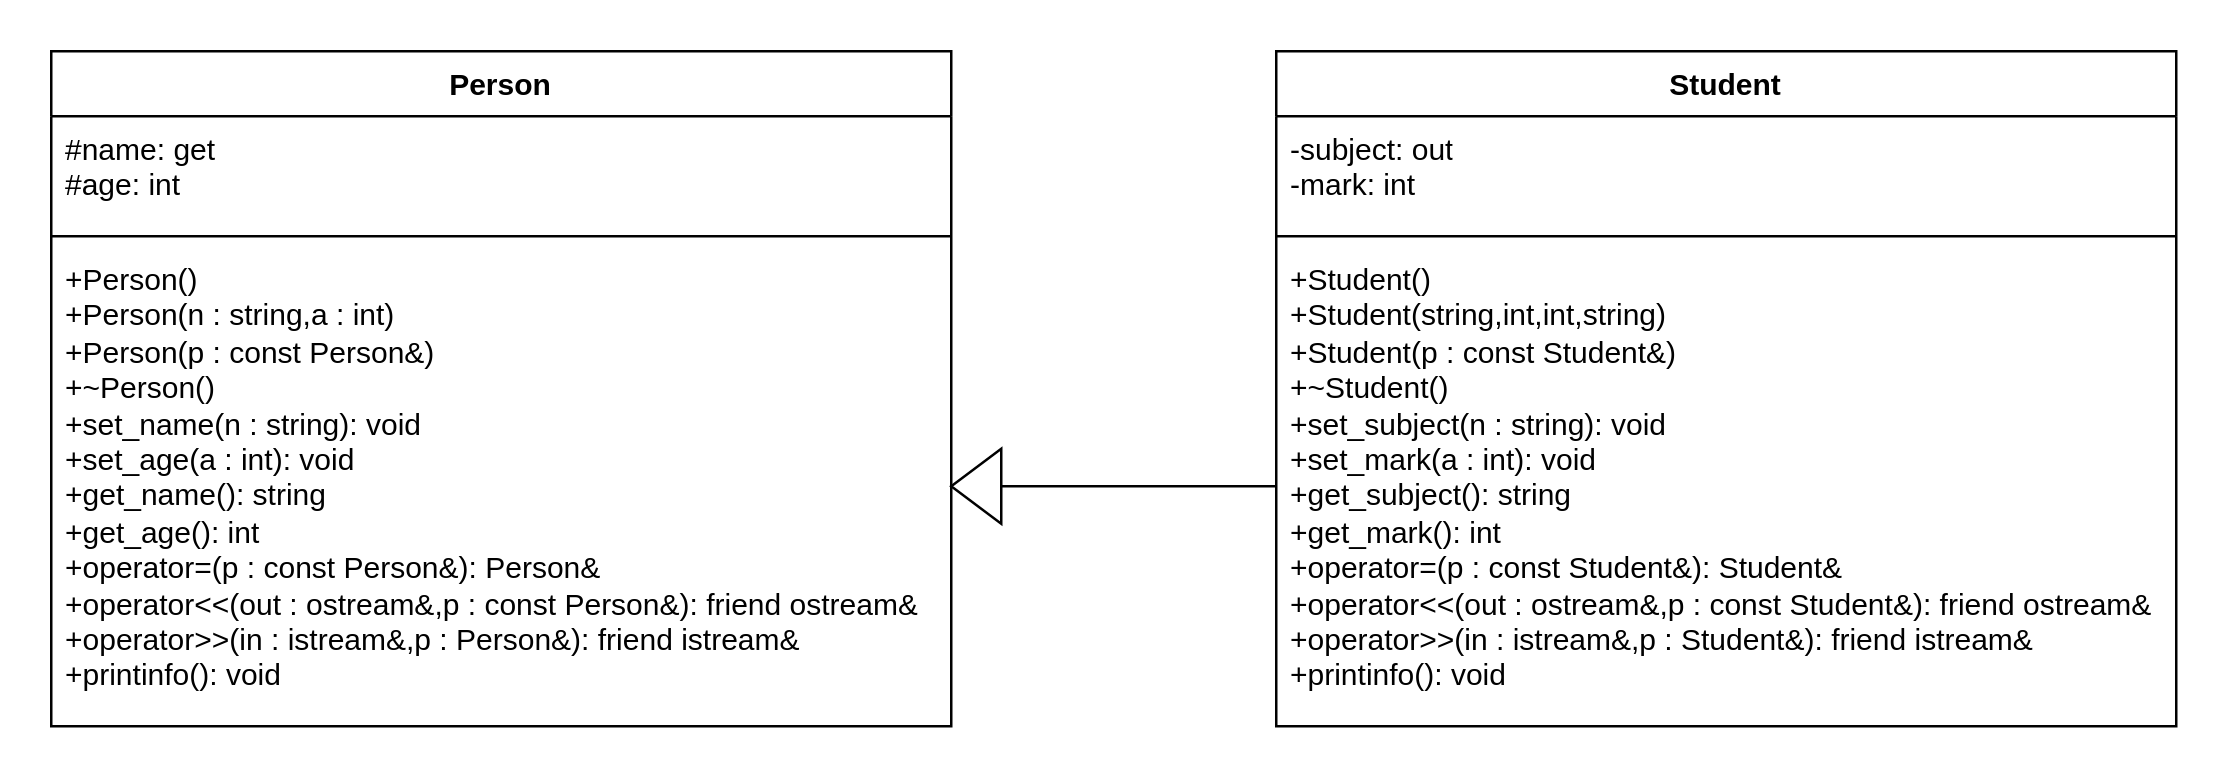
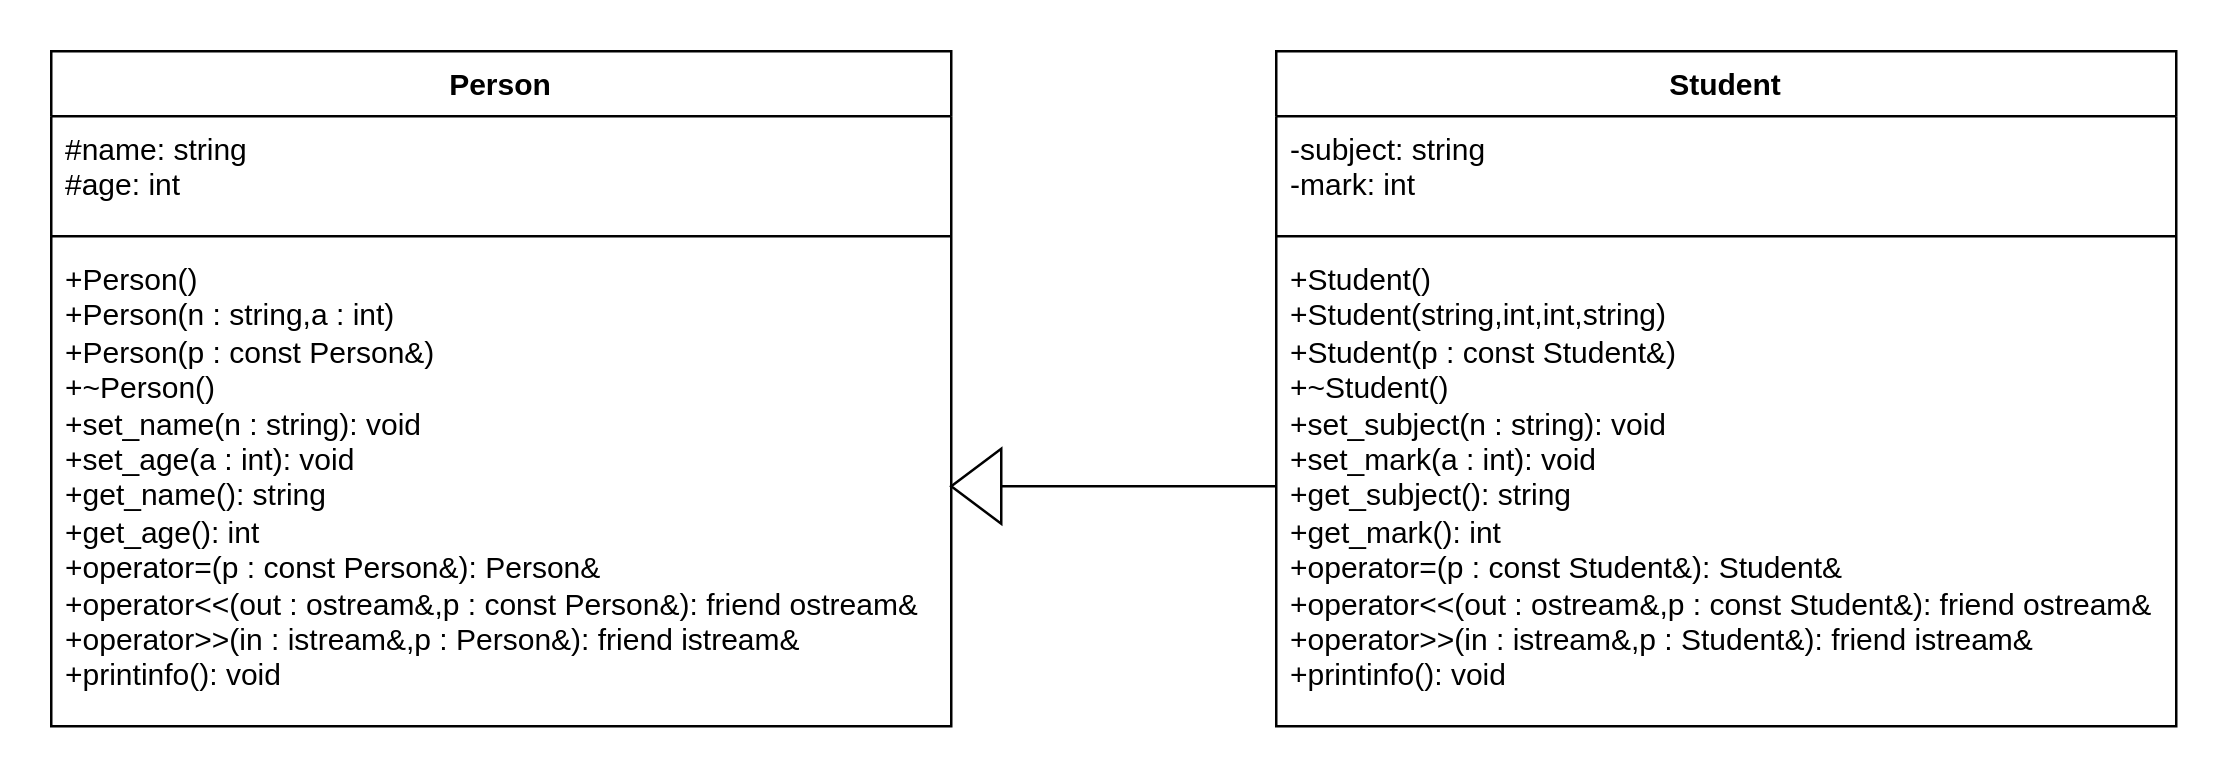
(142, 170) -> (164, 170)
(1393, 170) -> (1414, 170)
